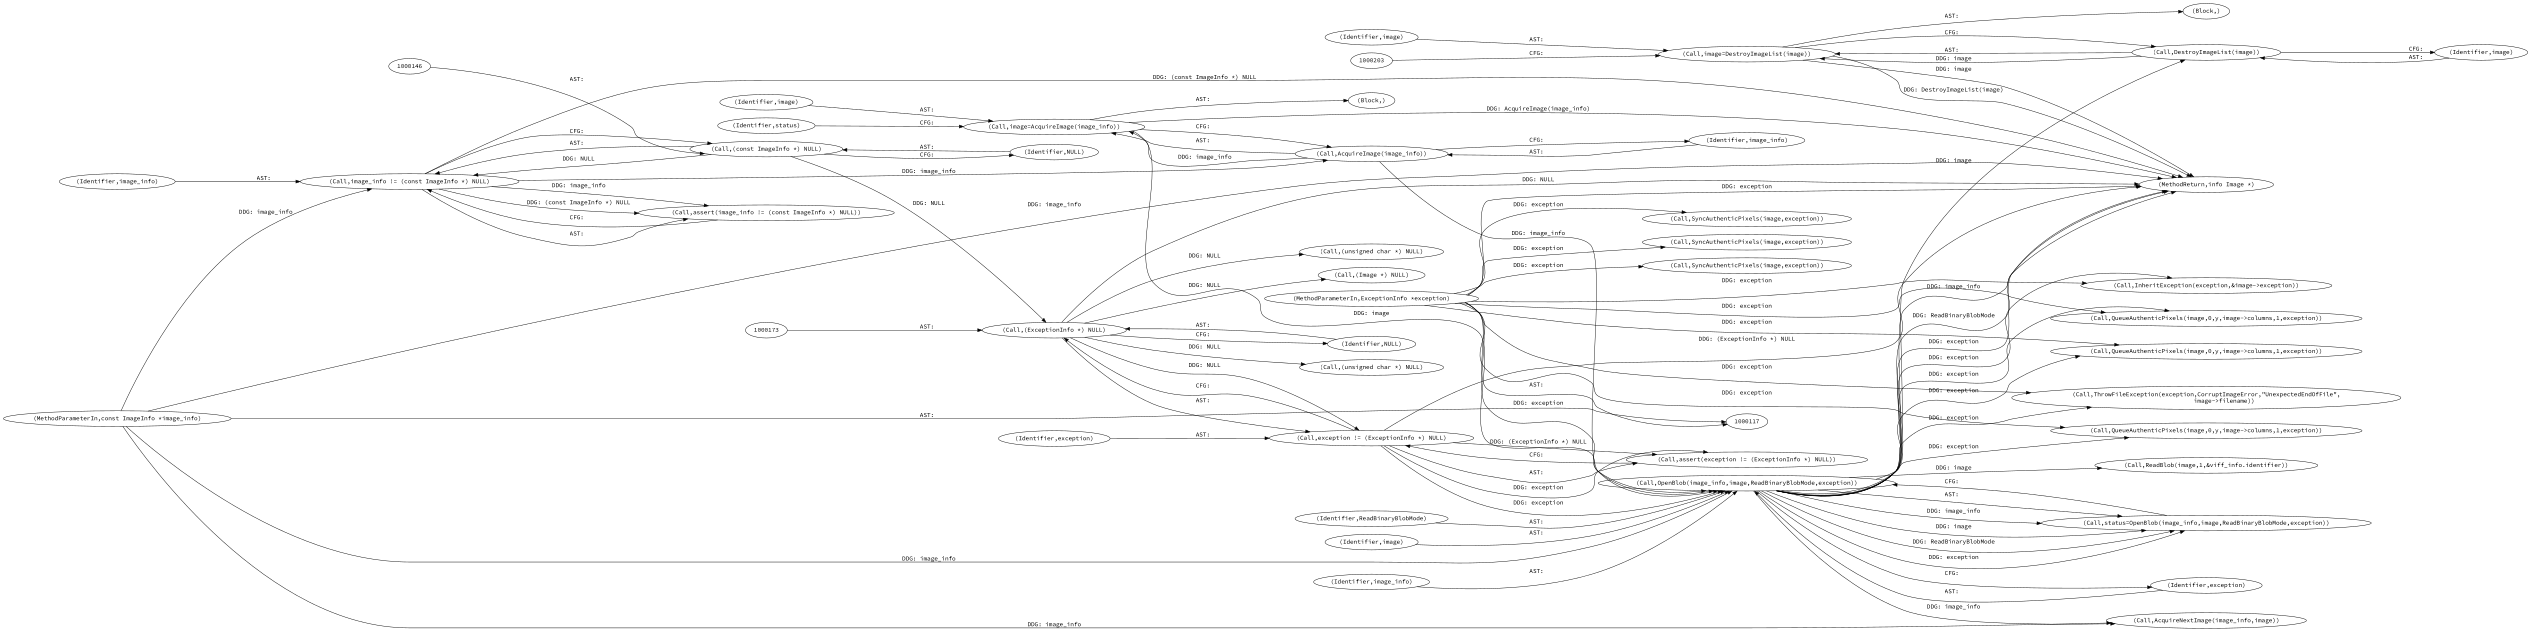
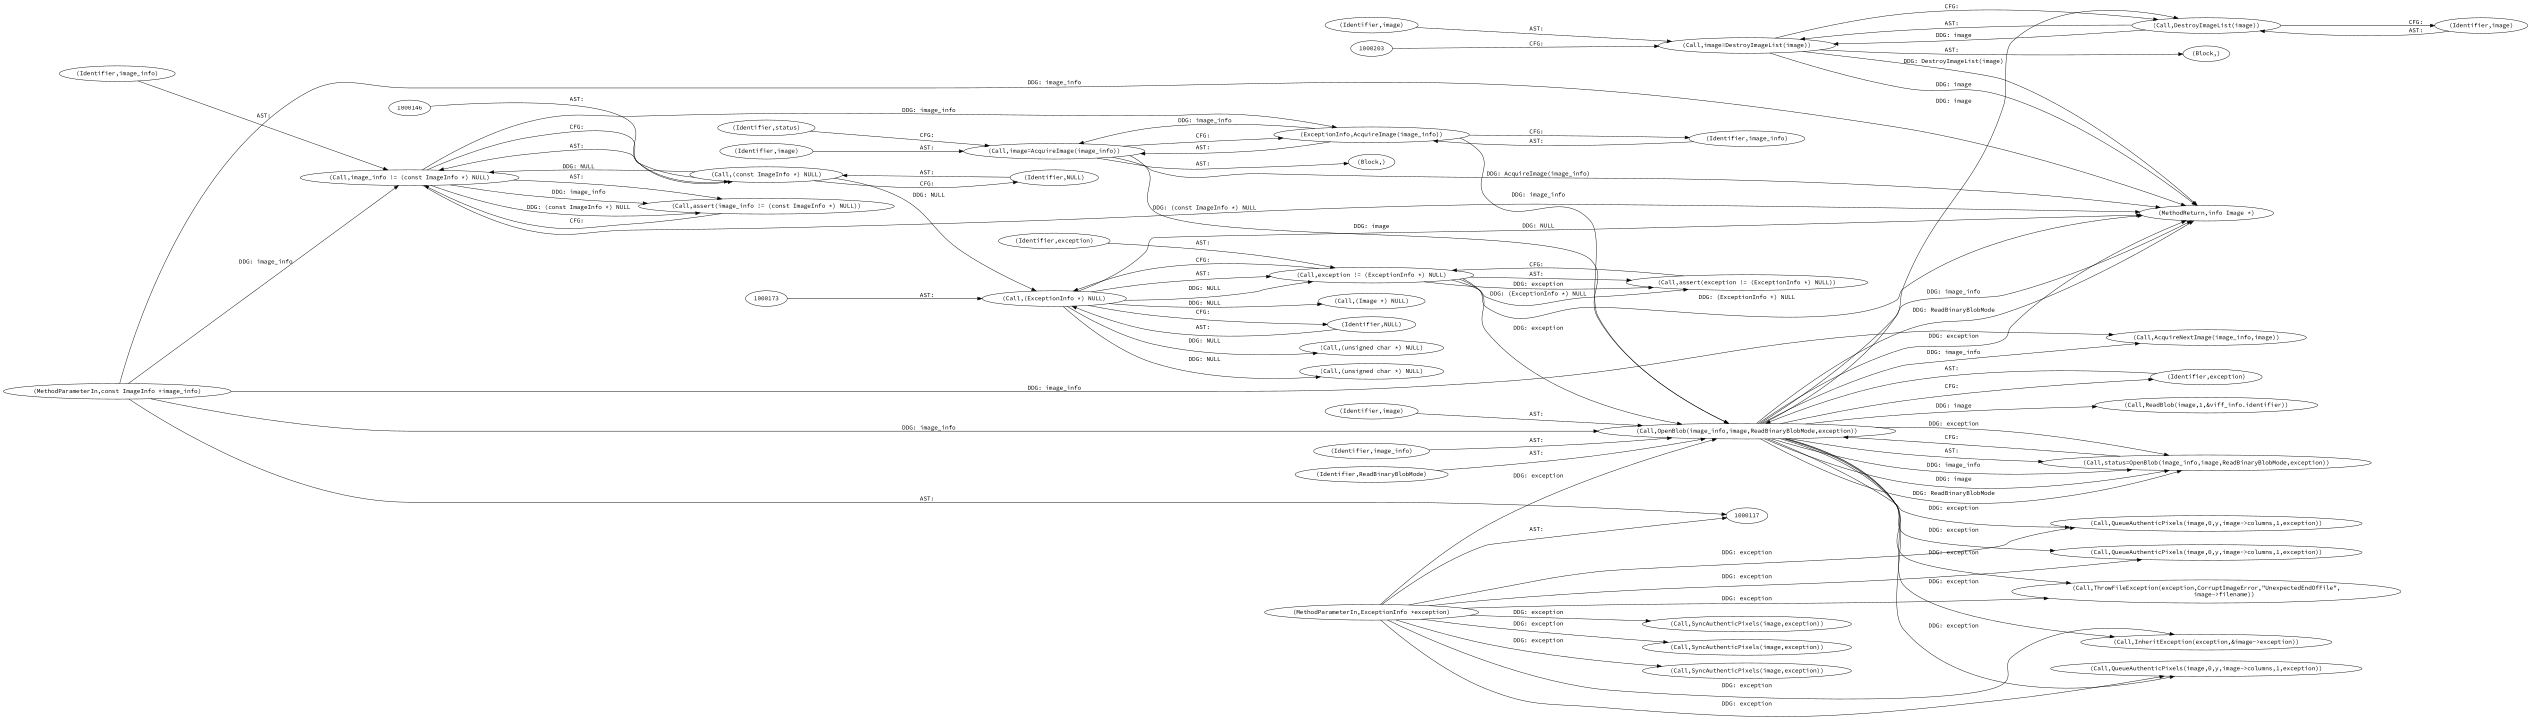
(1372, 154) -> (1372, 135)
(1761, 192) -> none
